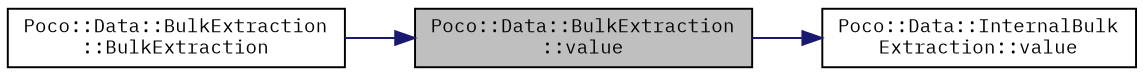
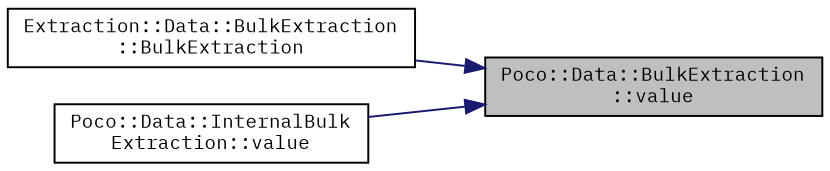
(176, 38) -> (211, 38)
(777, 38) -> (417, 112)
